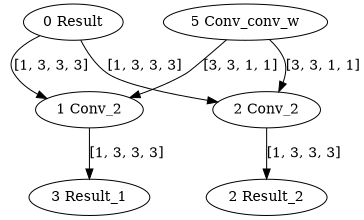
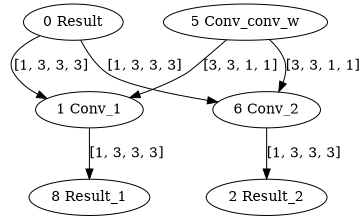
(89, 110) -> (89, 110)
(267, 110) -> (267, 110)
(89, 197) -> (89, 197)
